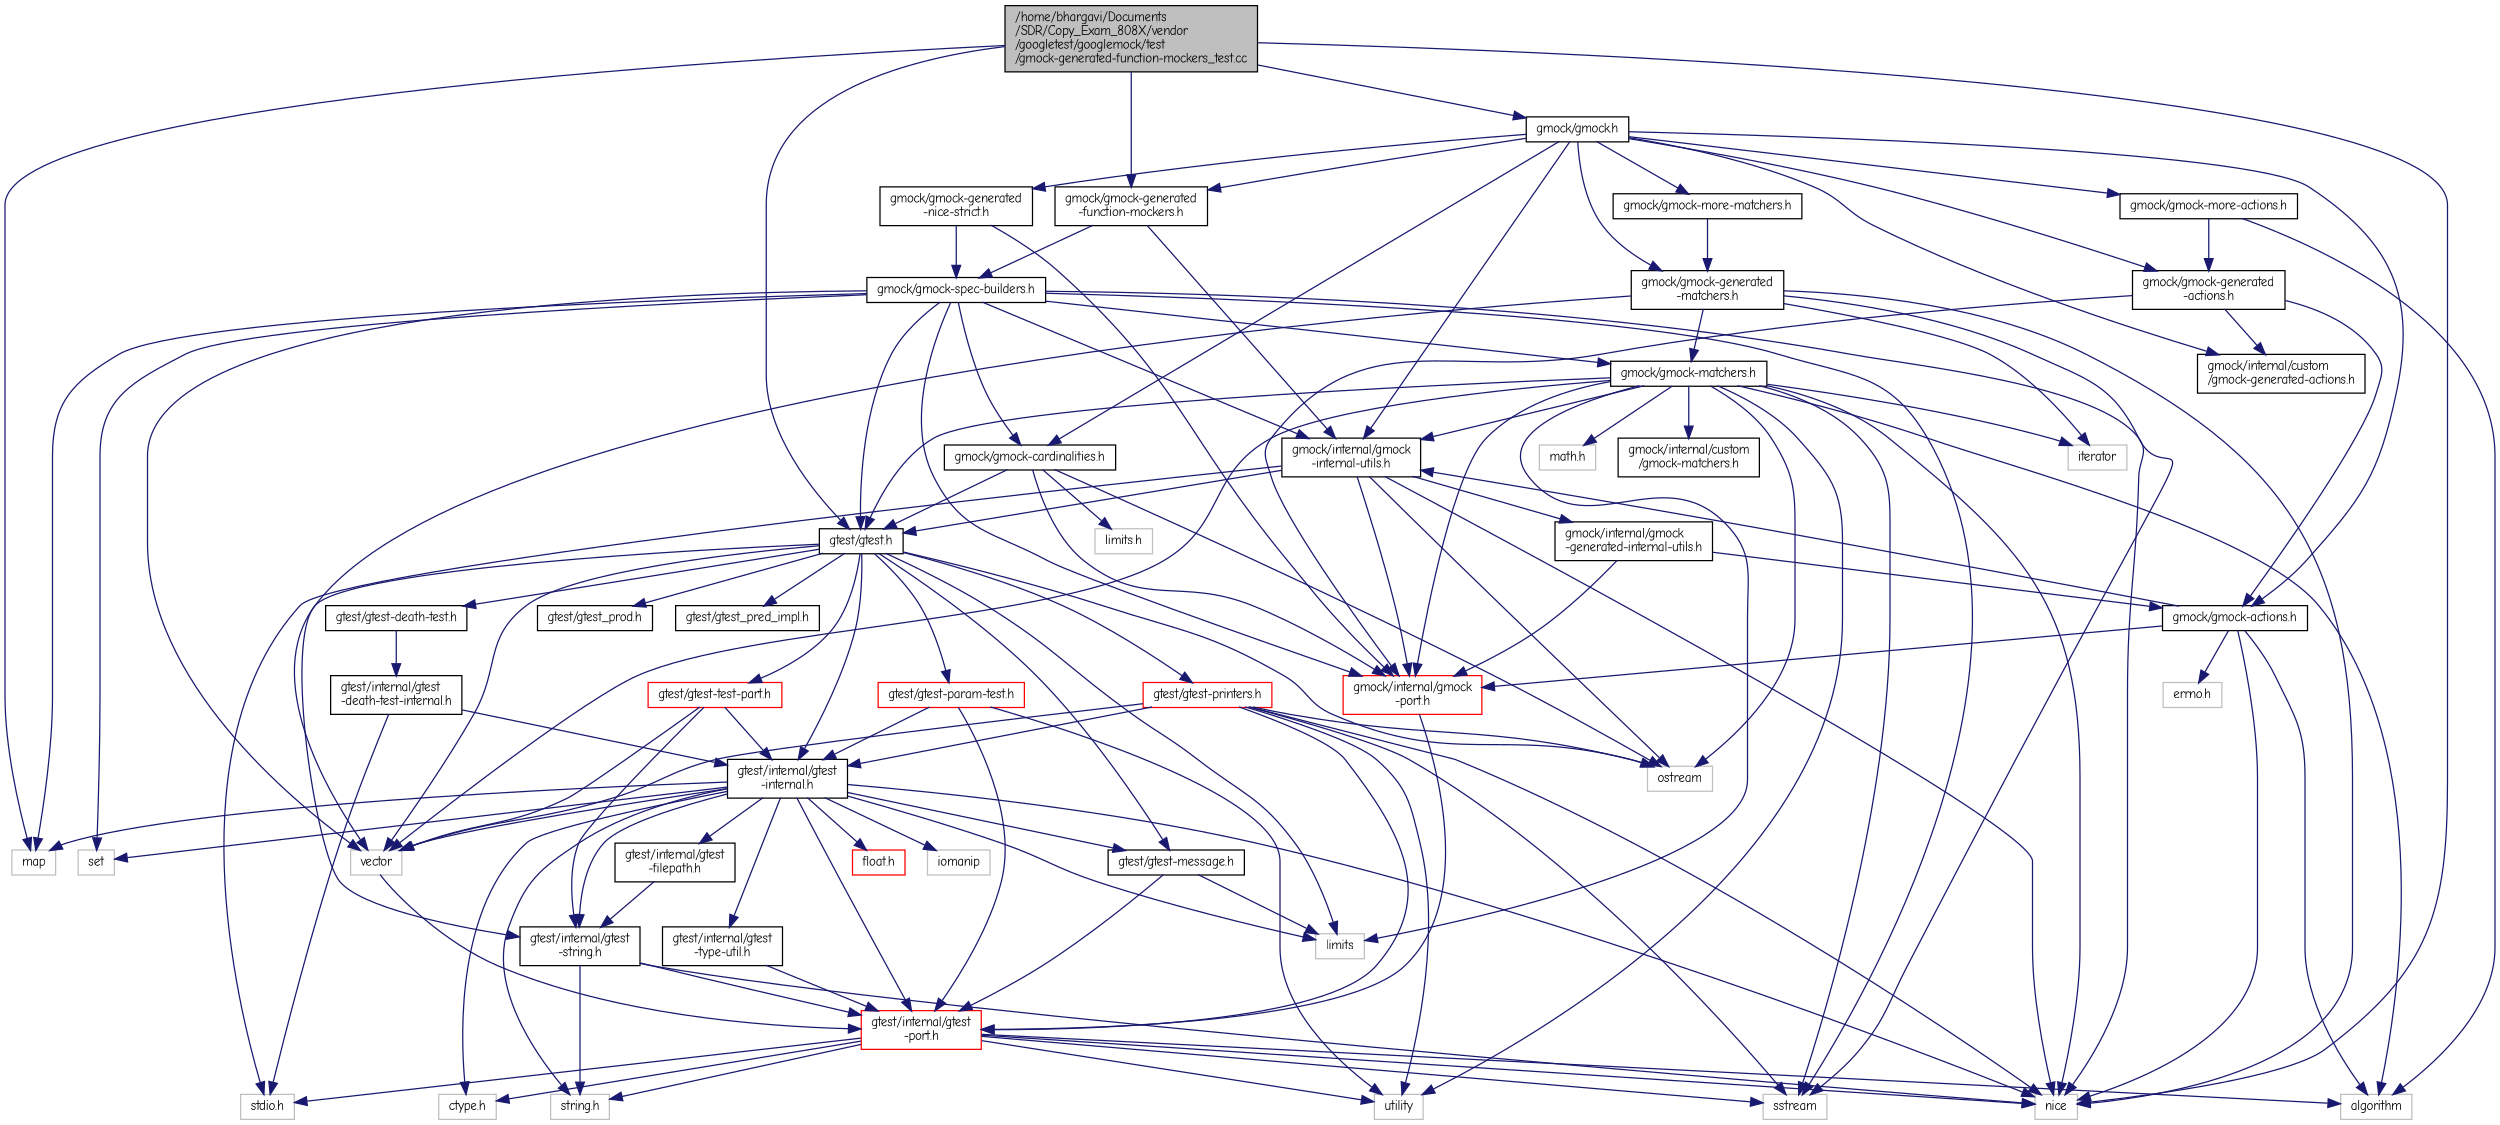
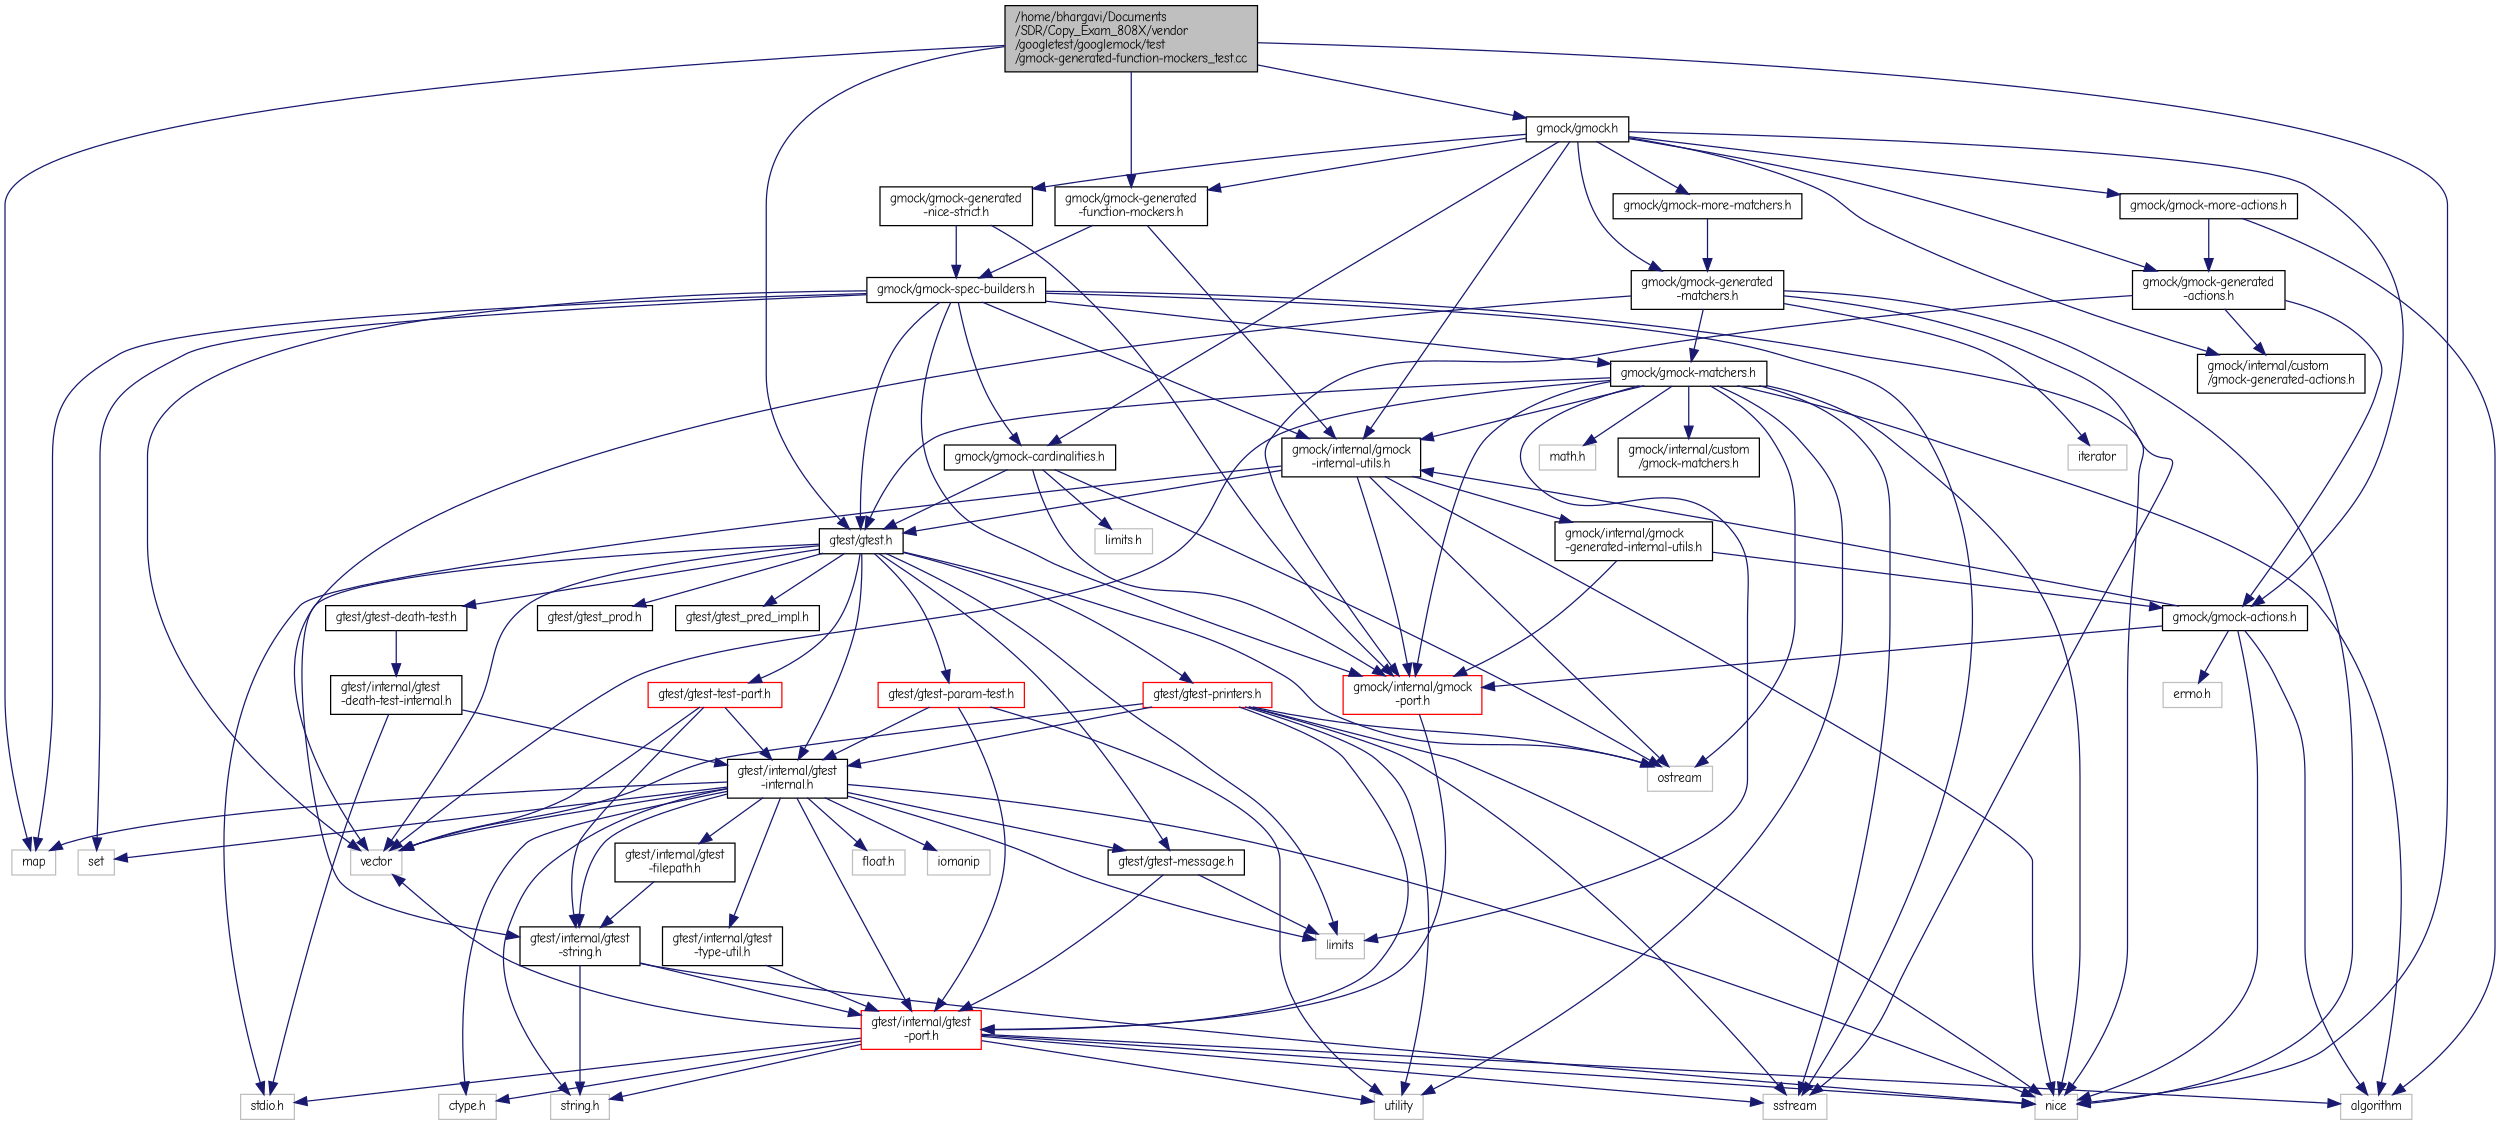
(1922, 409) -> none
(879, 862) -> (879, 862)
(596, 998) -> (617, 997)
